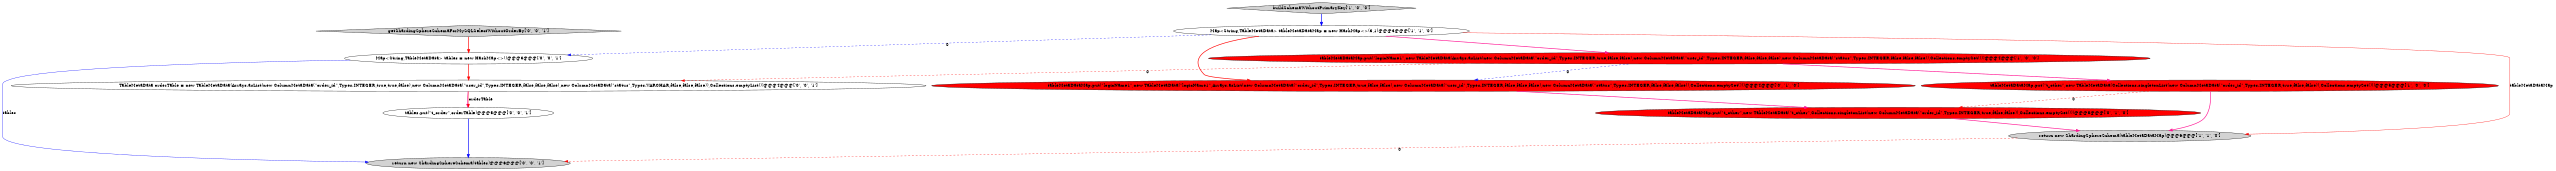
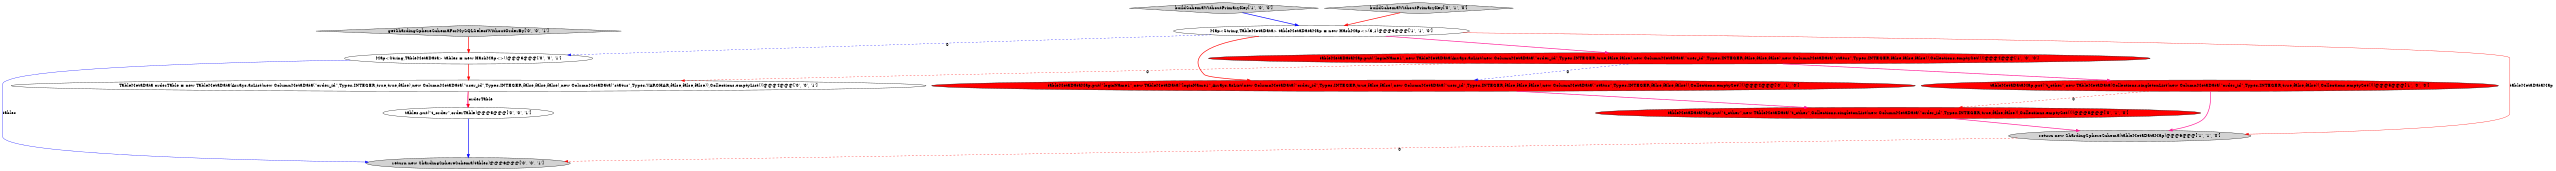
none -> (1419, 8)
